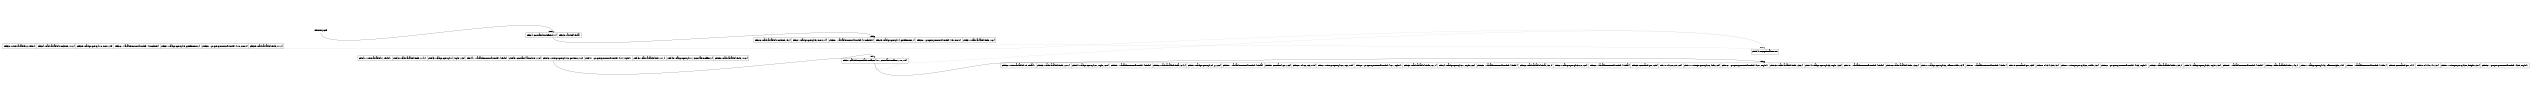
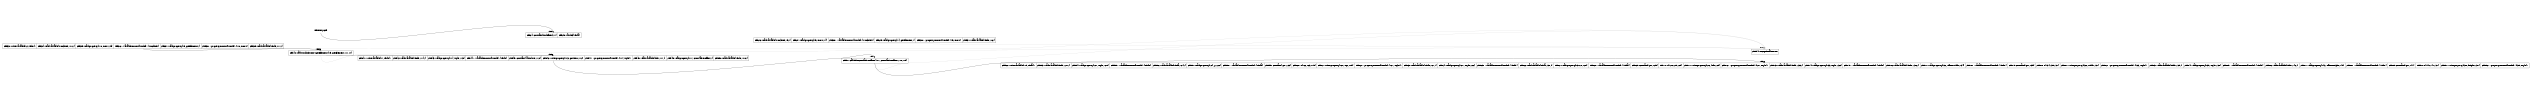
(714, 38) -> none
none -> (321, 53)
